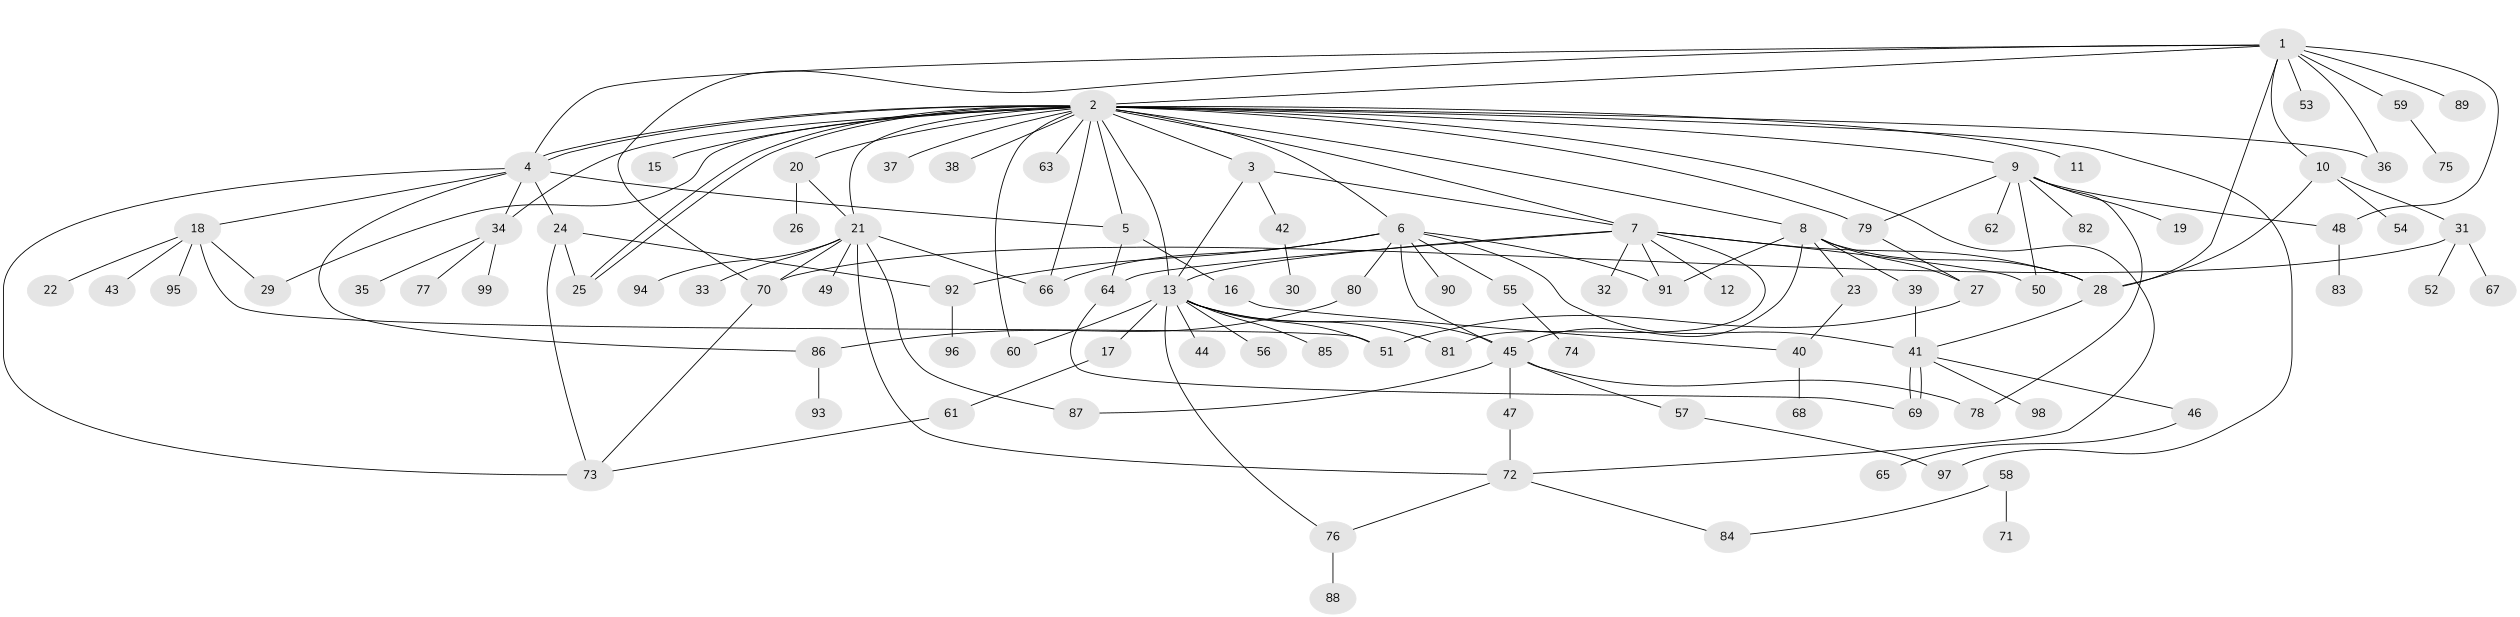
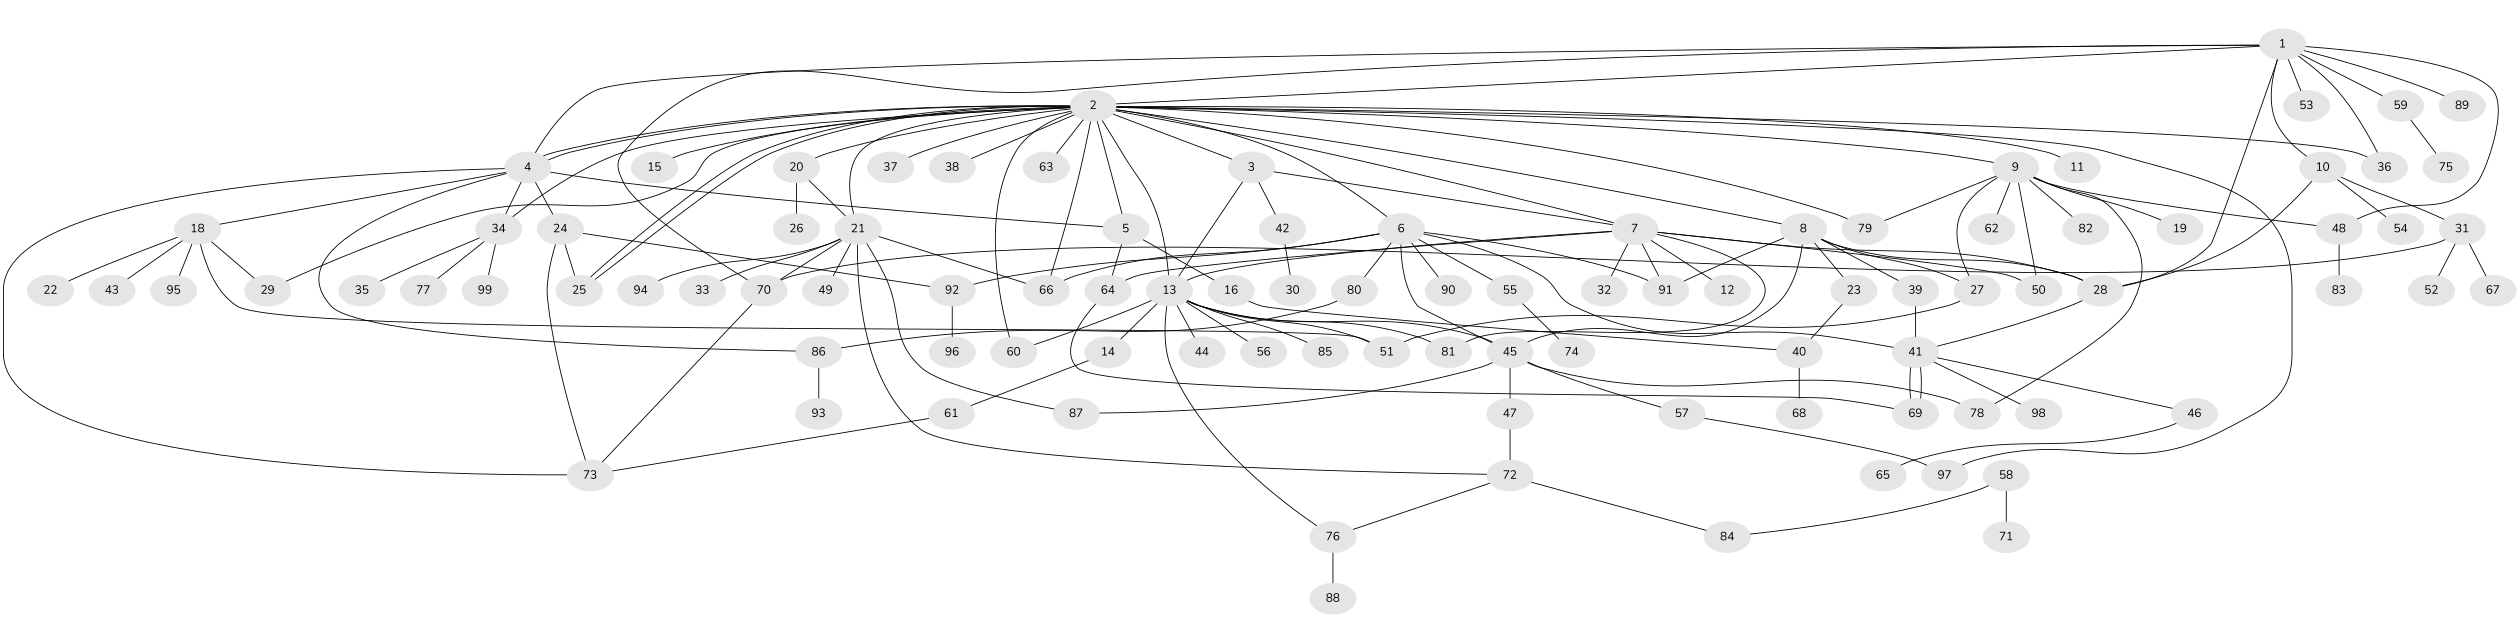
(1986, 250) -> none
(1921, 260) -> (1959, 220)
(1108, 352) -> (1108, 352)
